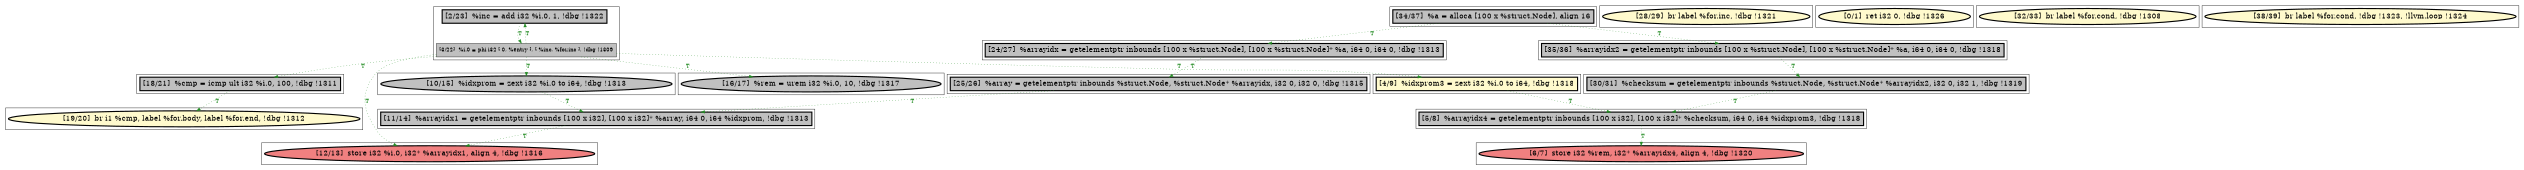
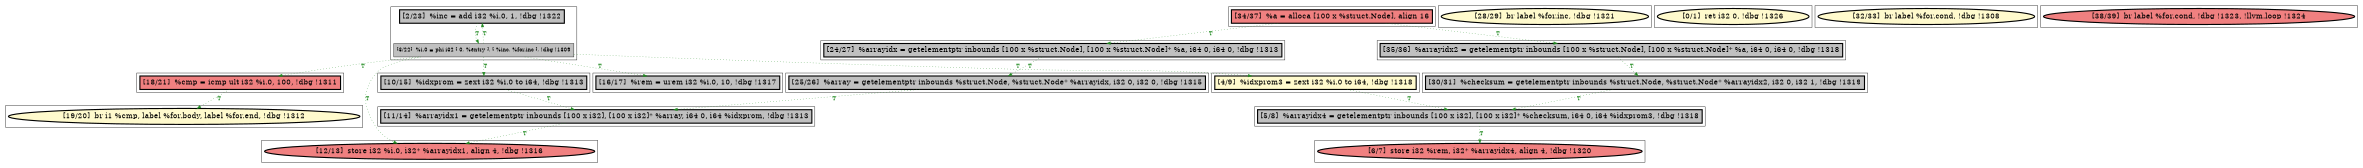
(1493, 17) -> (1332, 17)
(2360, 17) -> (2199, 17)
(240, 84) -> (240, 83)
(526, 84) -> (484, 83)
(811, 84) -> (688, 83)
